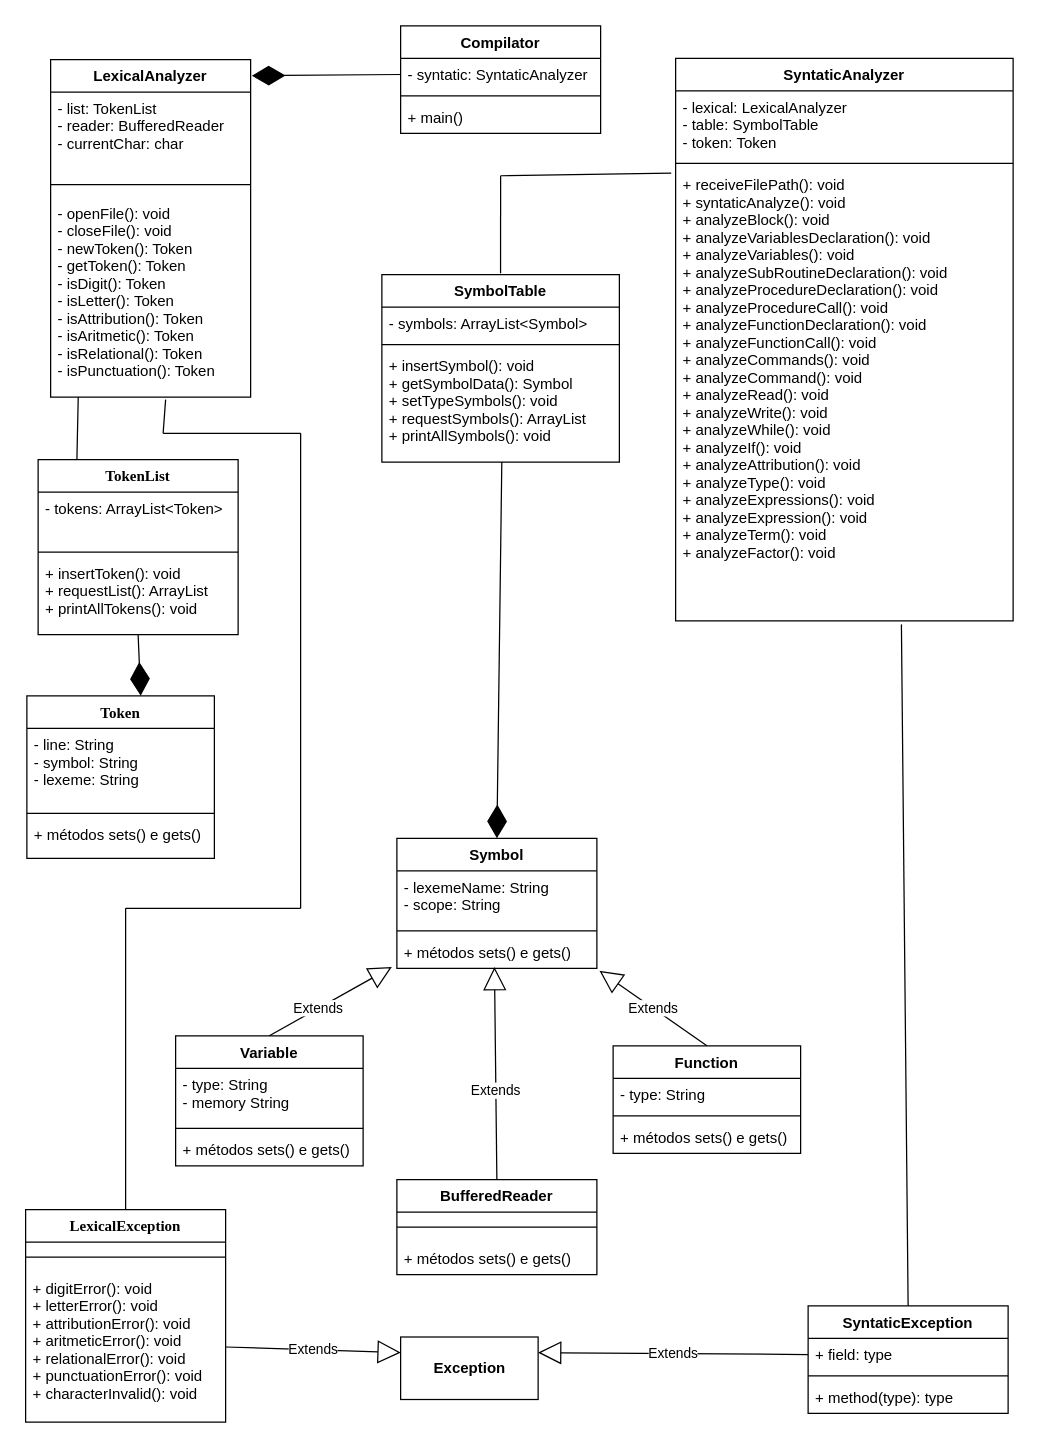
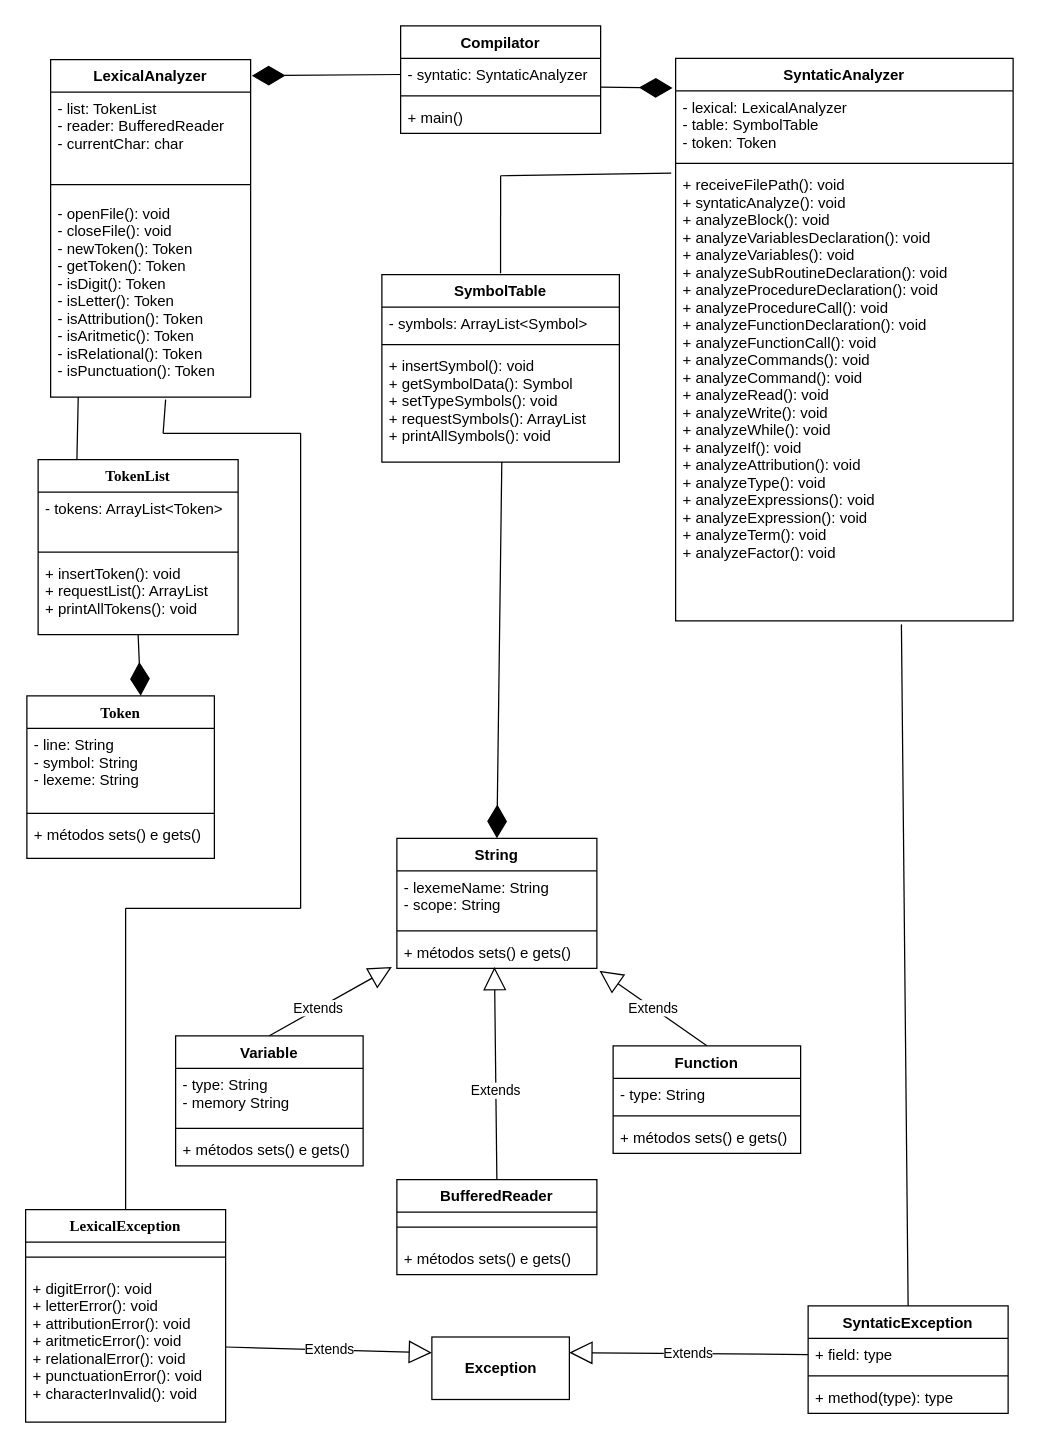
none -> (621, 87)
(496, 855) -> (496, 855)
(469, 1368) -> (501, 1368)
